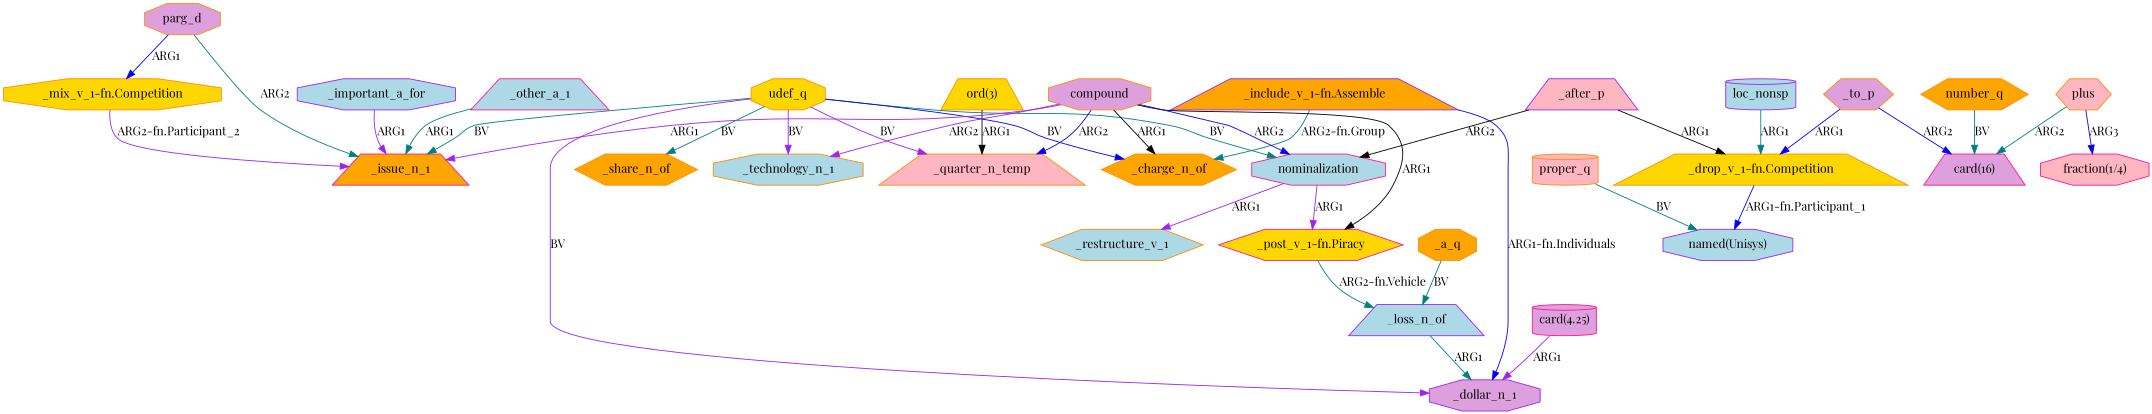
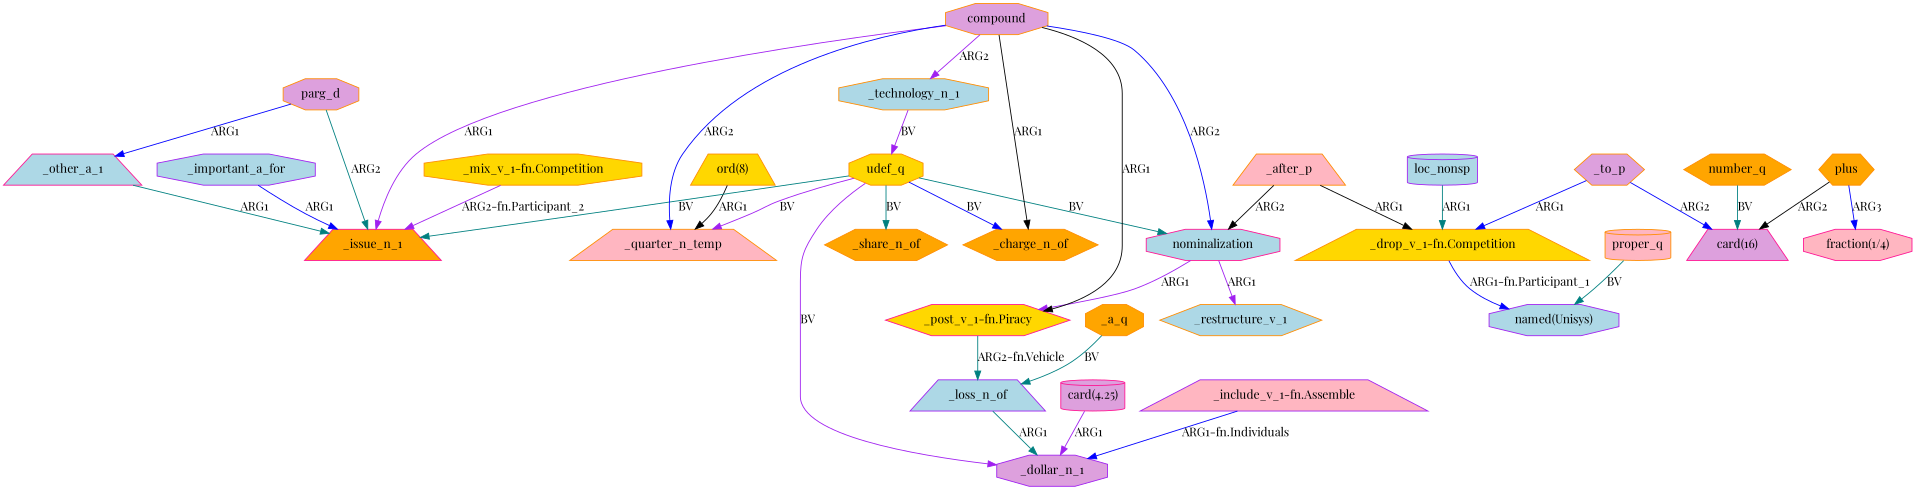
(150, 54) -> (207, 129)
(982, 94) -> (733, 170)
(1314, 94) -> (1284, 395)
(1582, 94) -> (1289, 170)
(2084, 94) -> (1847, 170)
(788, 128) -> (901, 128)
(2035, 128) -> (1798, 203)
(375, 129) -> (293, 207)
(1279, 143) -> none
